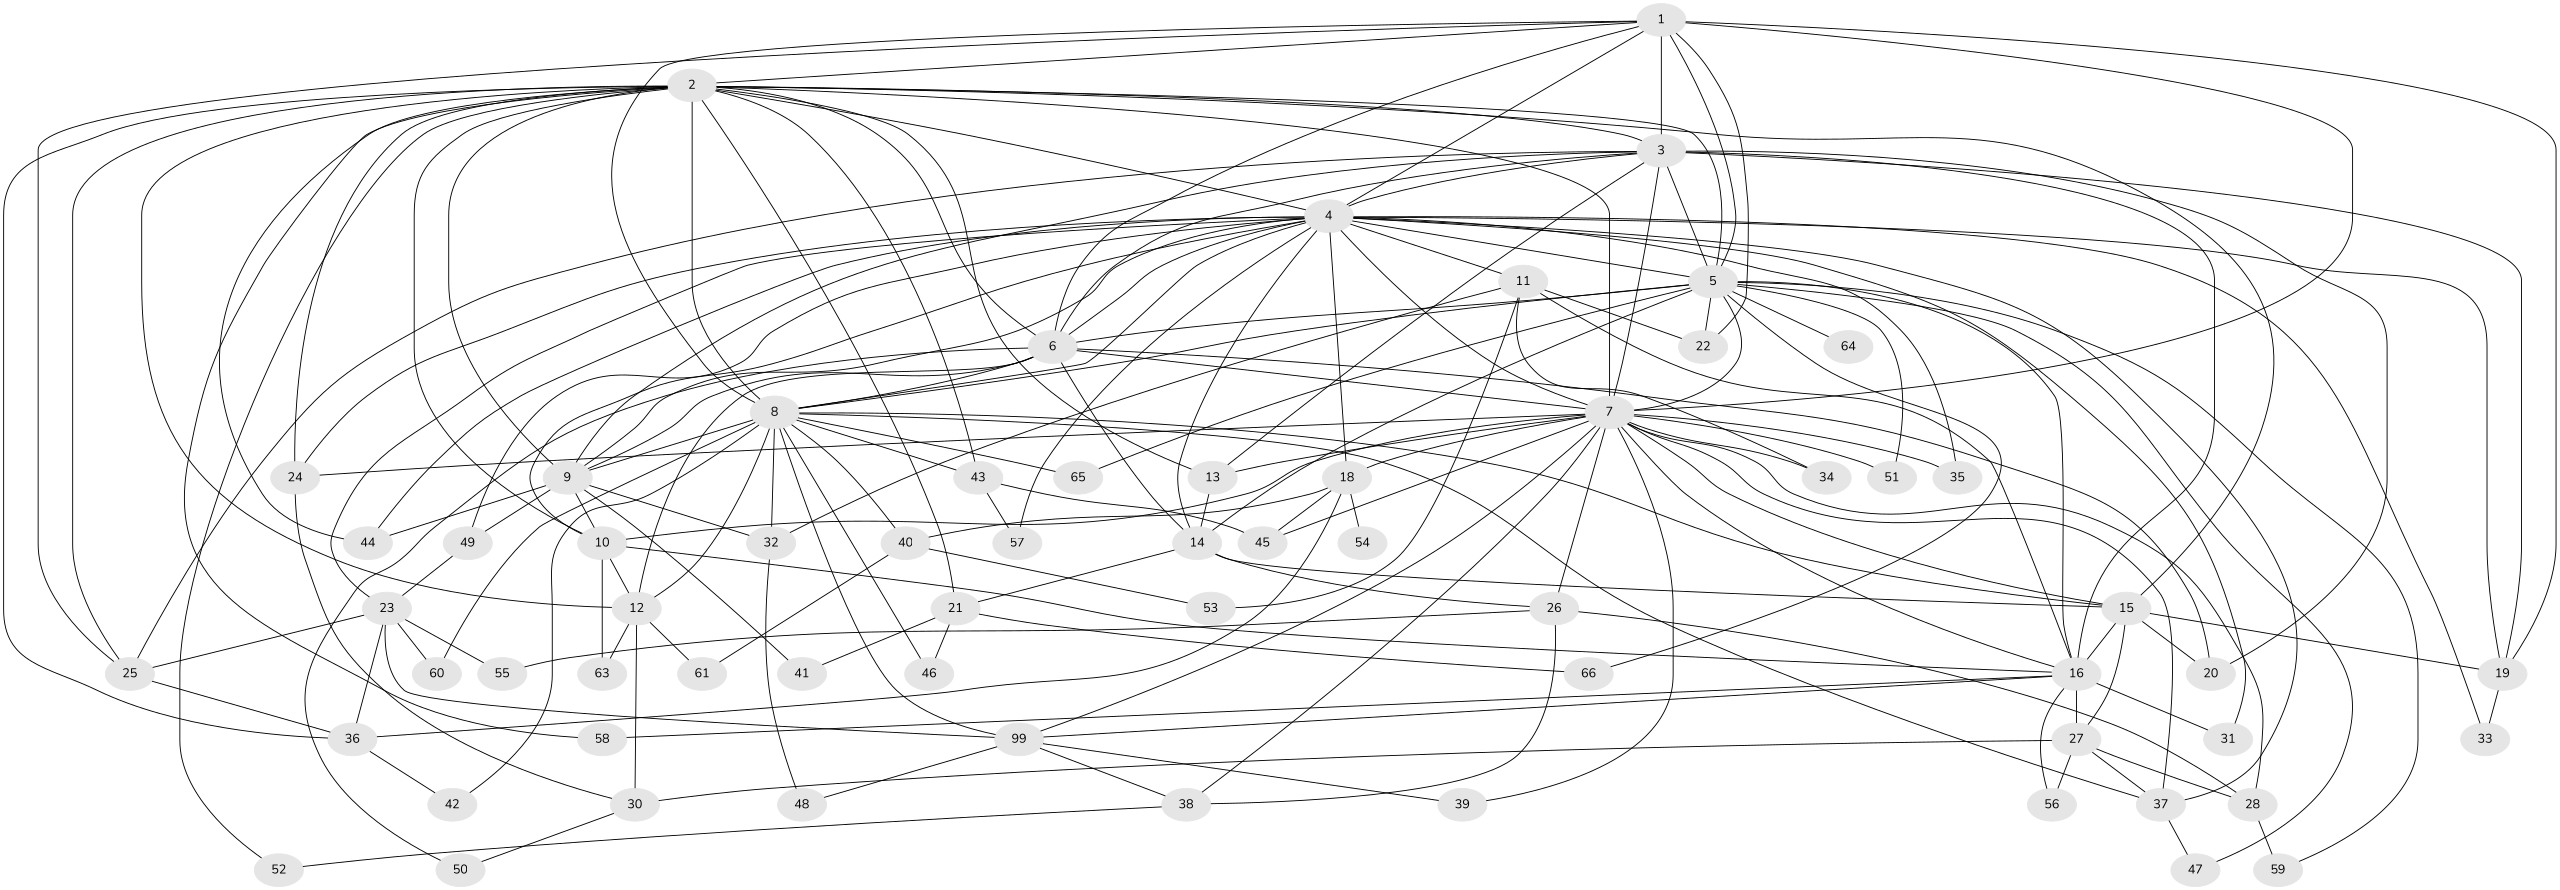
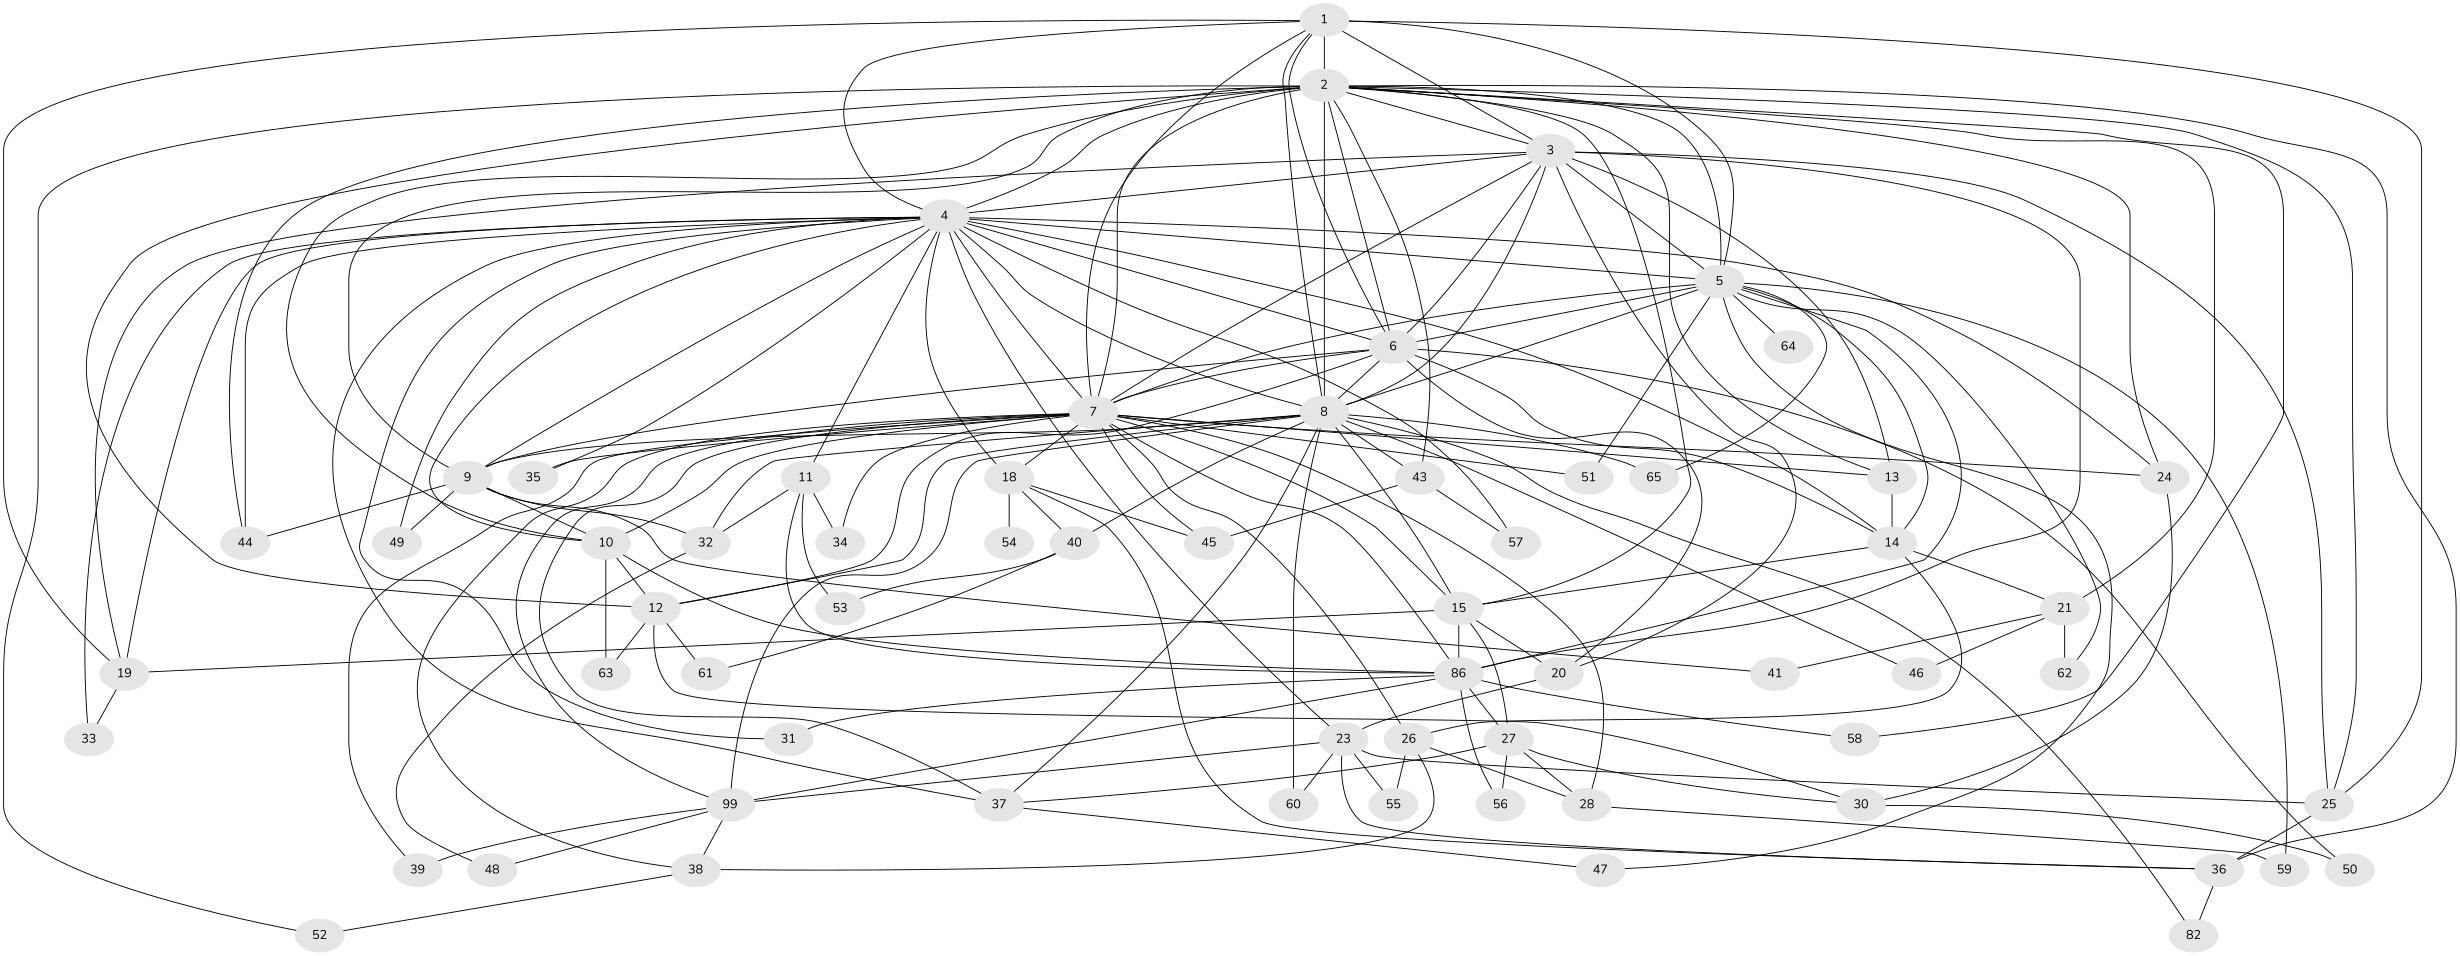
(1102, 214) -> (1478, 304)
(1703, 347) -> none
(427, 576) -> (1449, 702)
(1589, 674) -> (2065, 674)
(2076, 674) -> (1459, 674)
(452, 805) -> (2194, 936)
